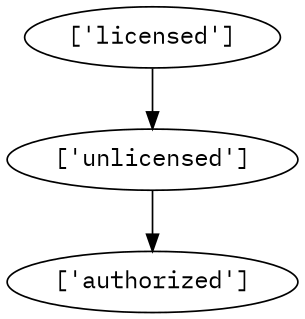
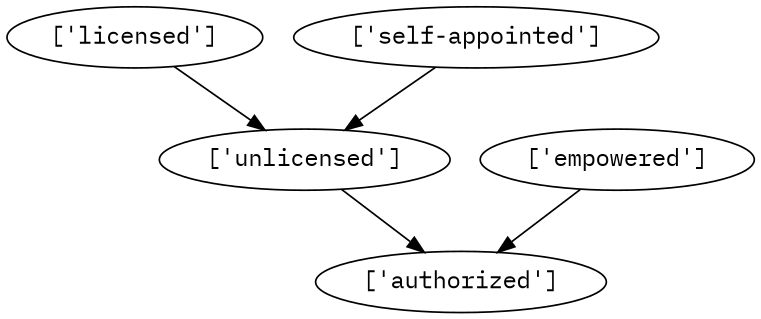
none -> (476, 37)
none -> (617, 160)
